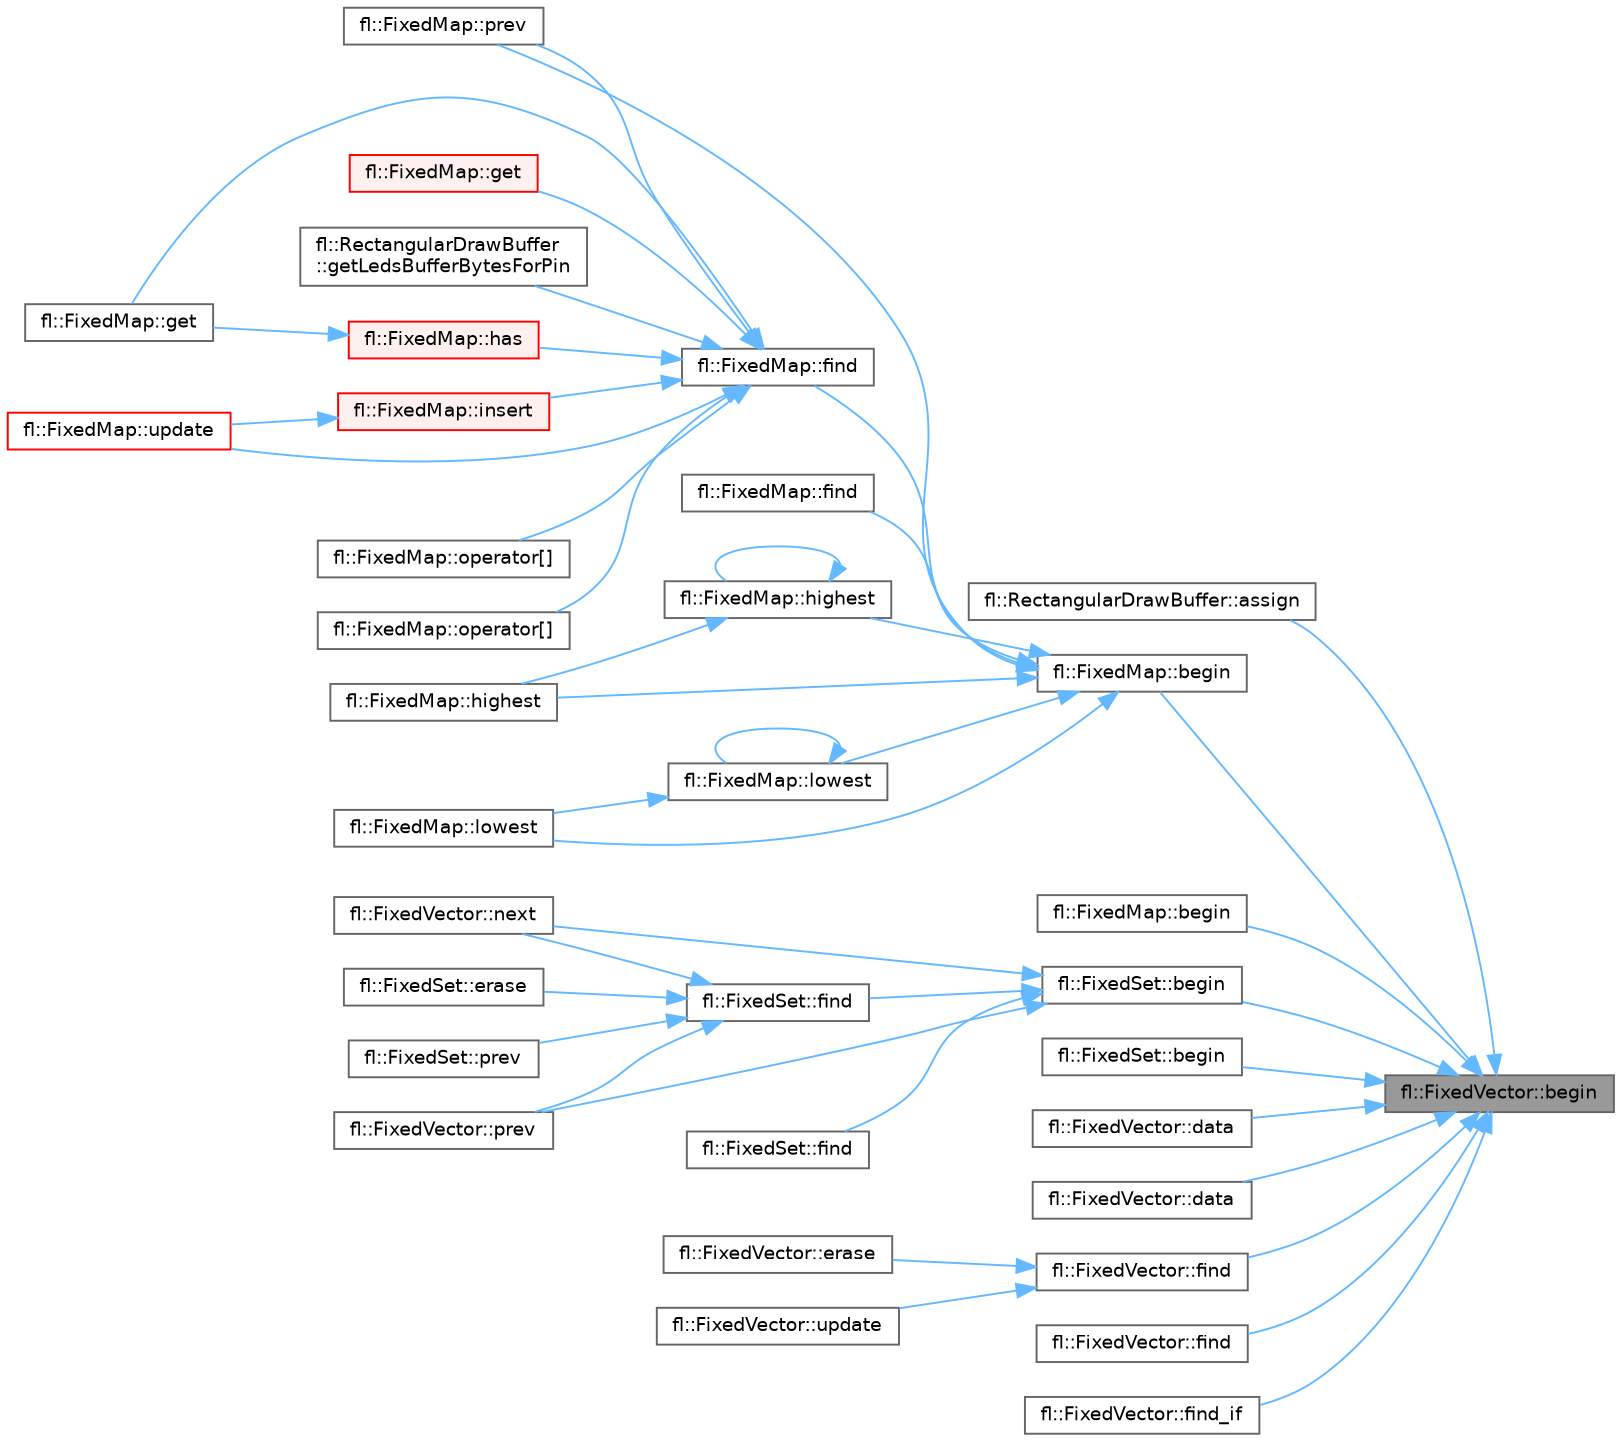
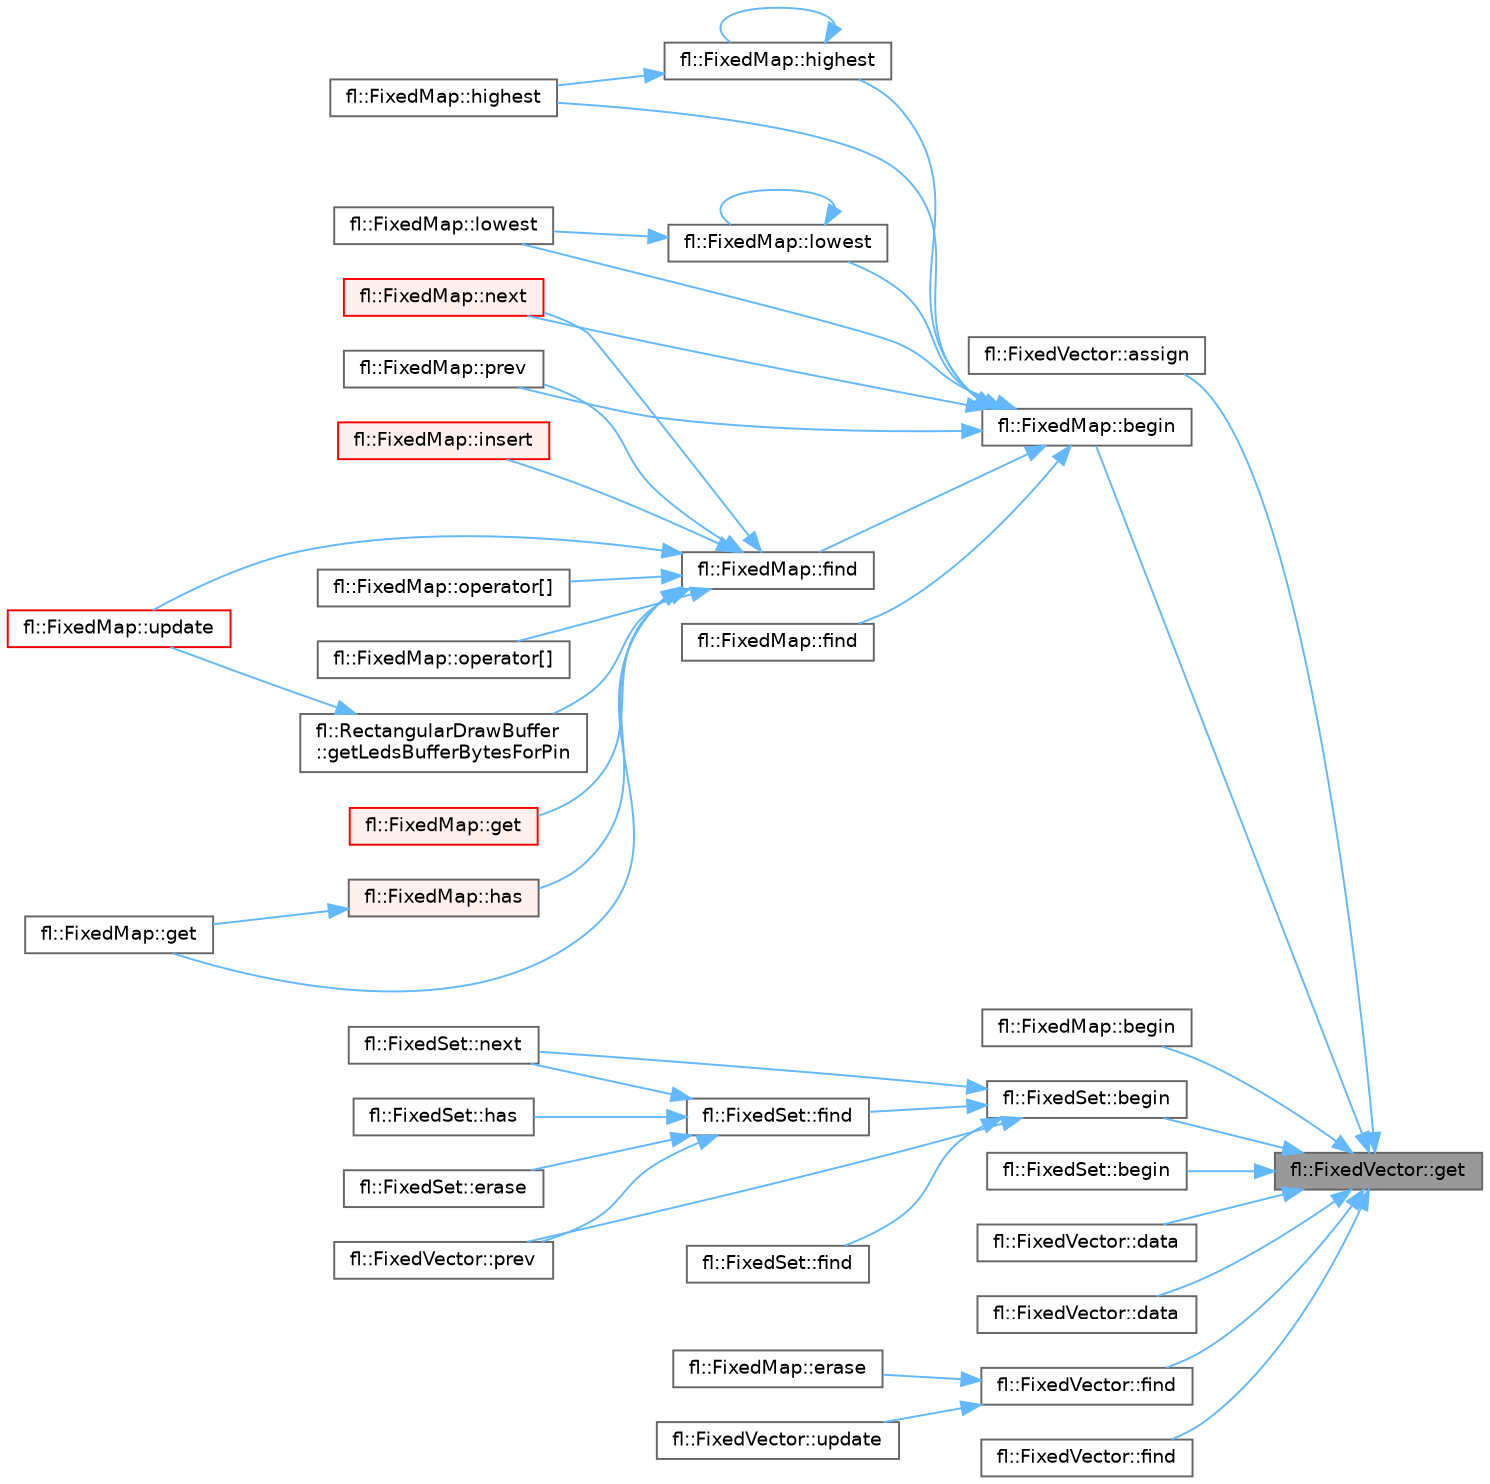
none -> (444, 297)
(444, 340) -> (444, 898)
(274, 422) -> (253, 678)
(1142, 602) -> (1087, 356)
(444, 915) -> (444, 1045)
(444, 1059) -> (444, 1117)
(1500, 1094) -> (1379, 1171)
(778, 1255) -> (778, 1369)
(1142, 1415) -> none
